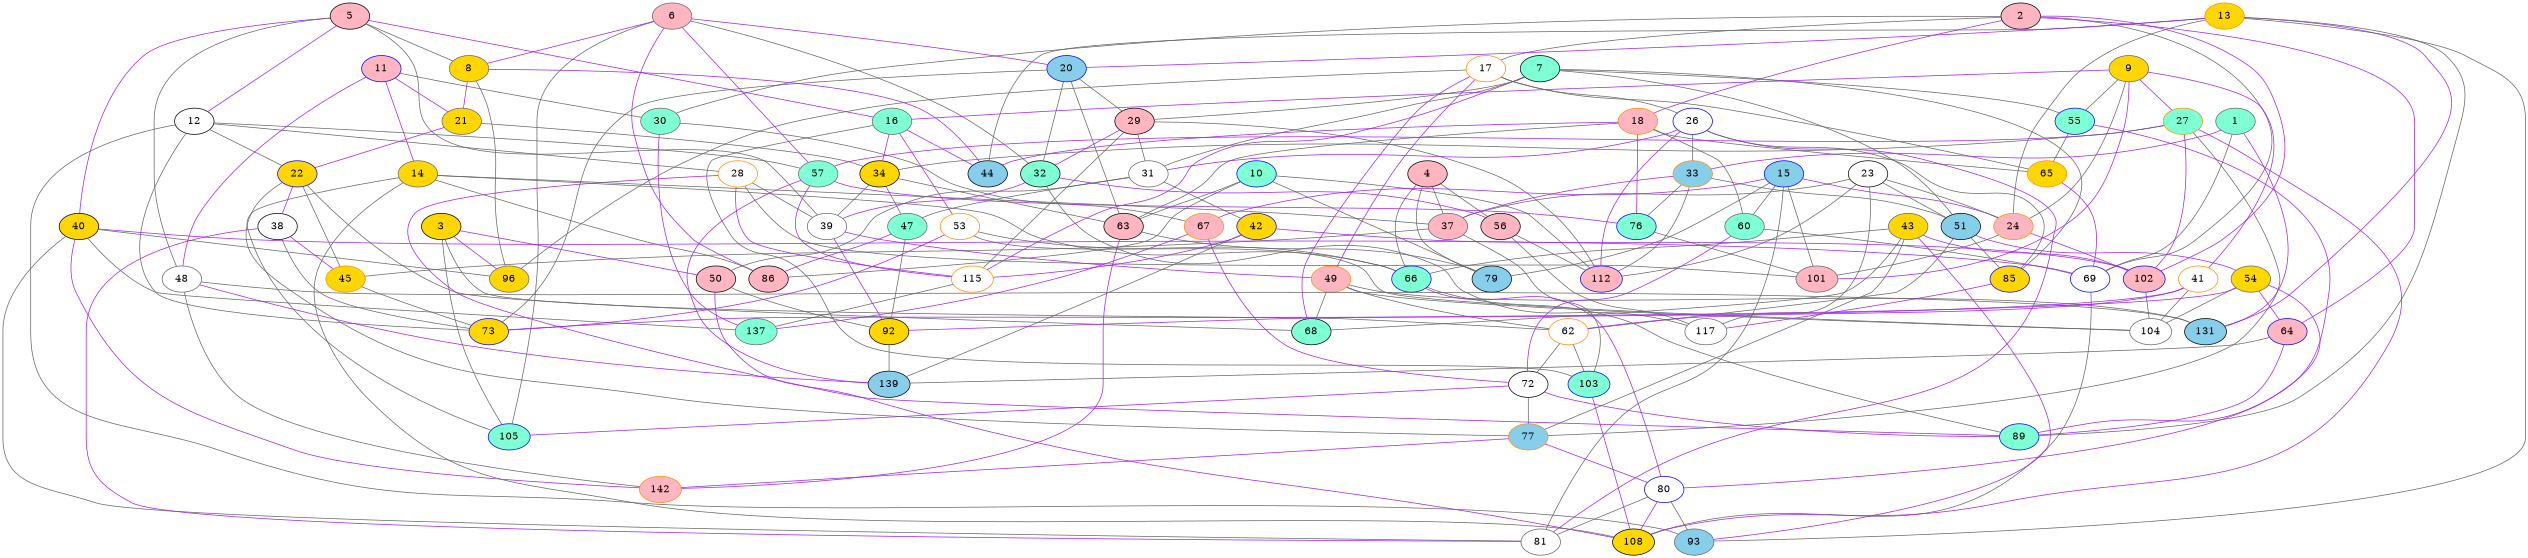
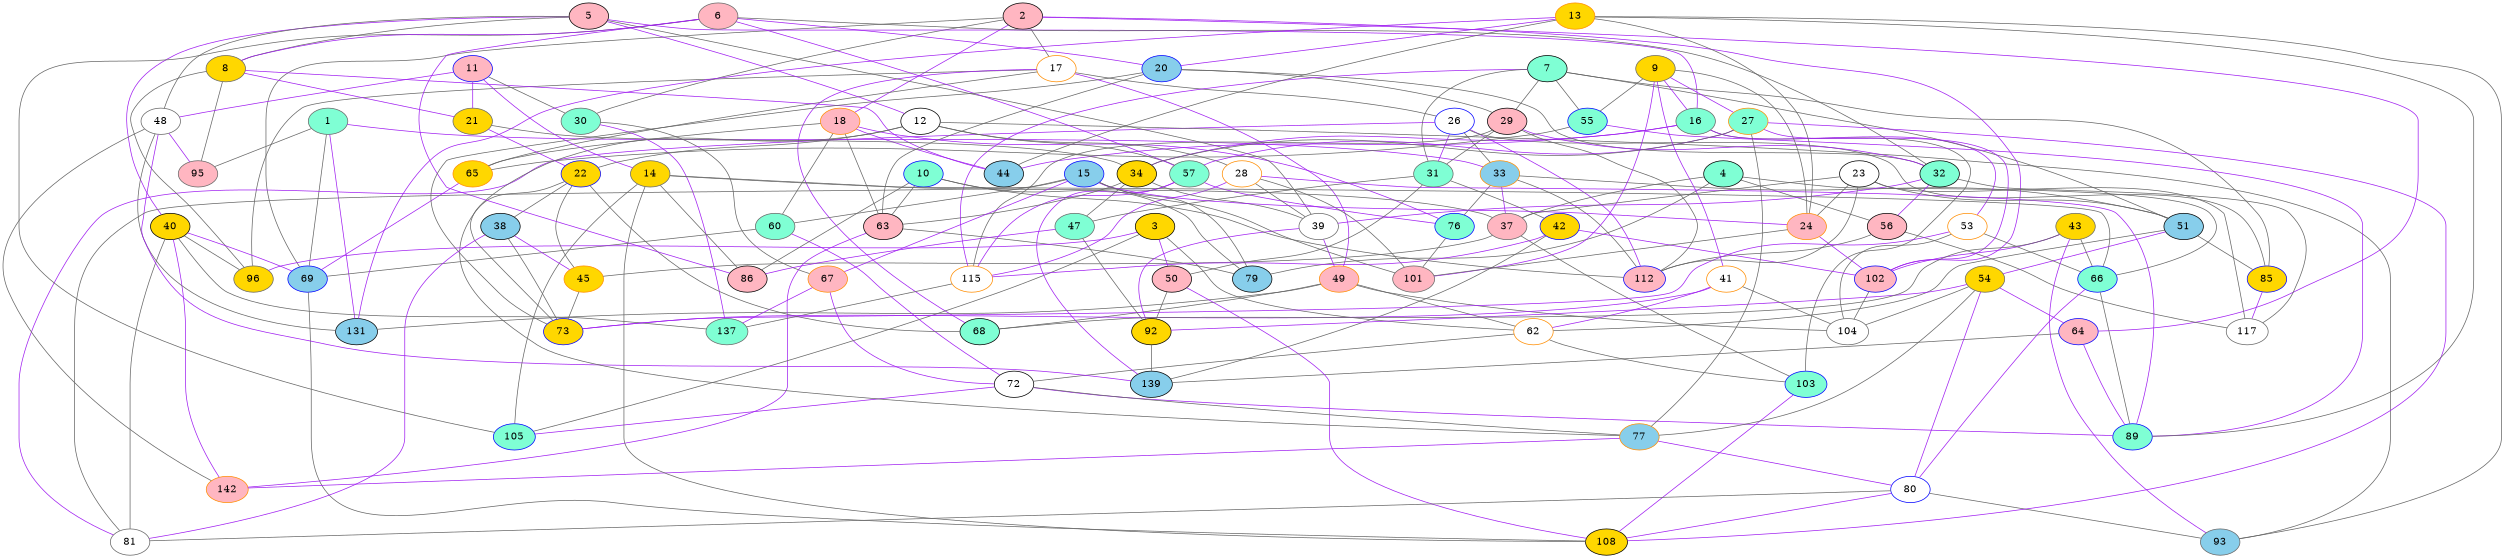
none -> (198, 174)
(1148, 174) -> (1433, 174)
(1428, 174) -> (1723, 174)
(285, 205) -> (541, 200)
(278, 226) -> (500, 226)
(2090, 279) -> (308, 279)
(1737, 349) -> (1833, 398)
